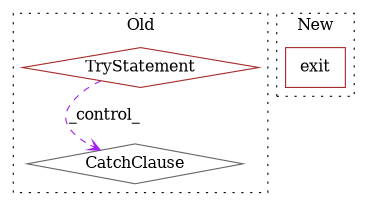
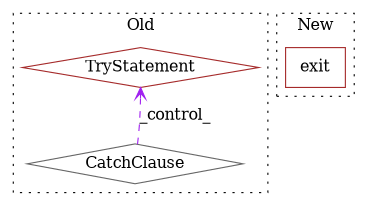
(67, 110) -> (140, 122)
